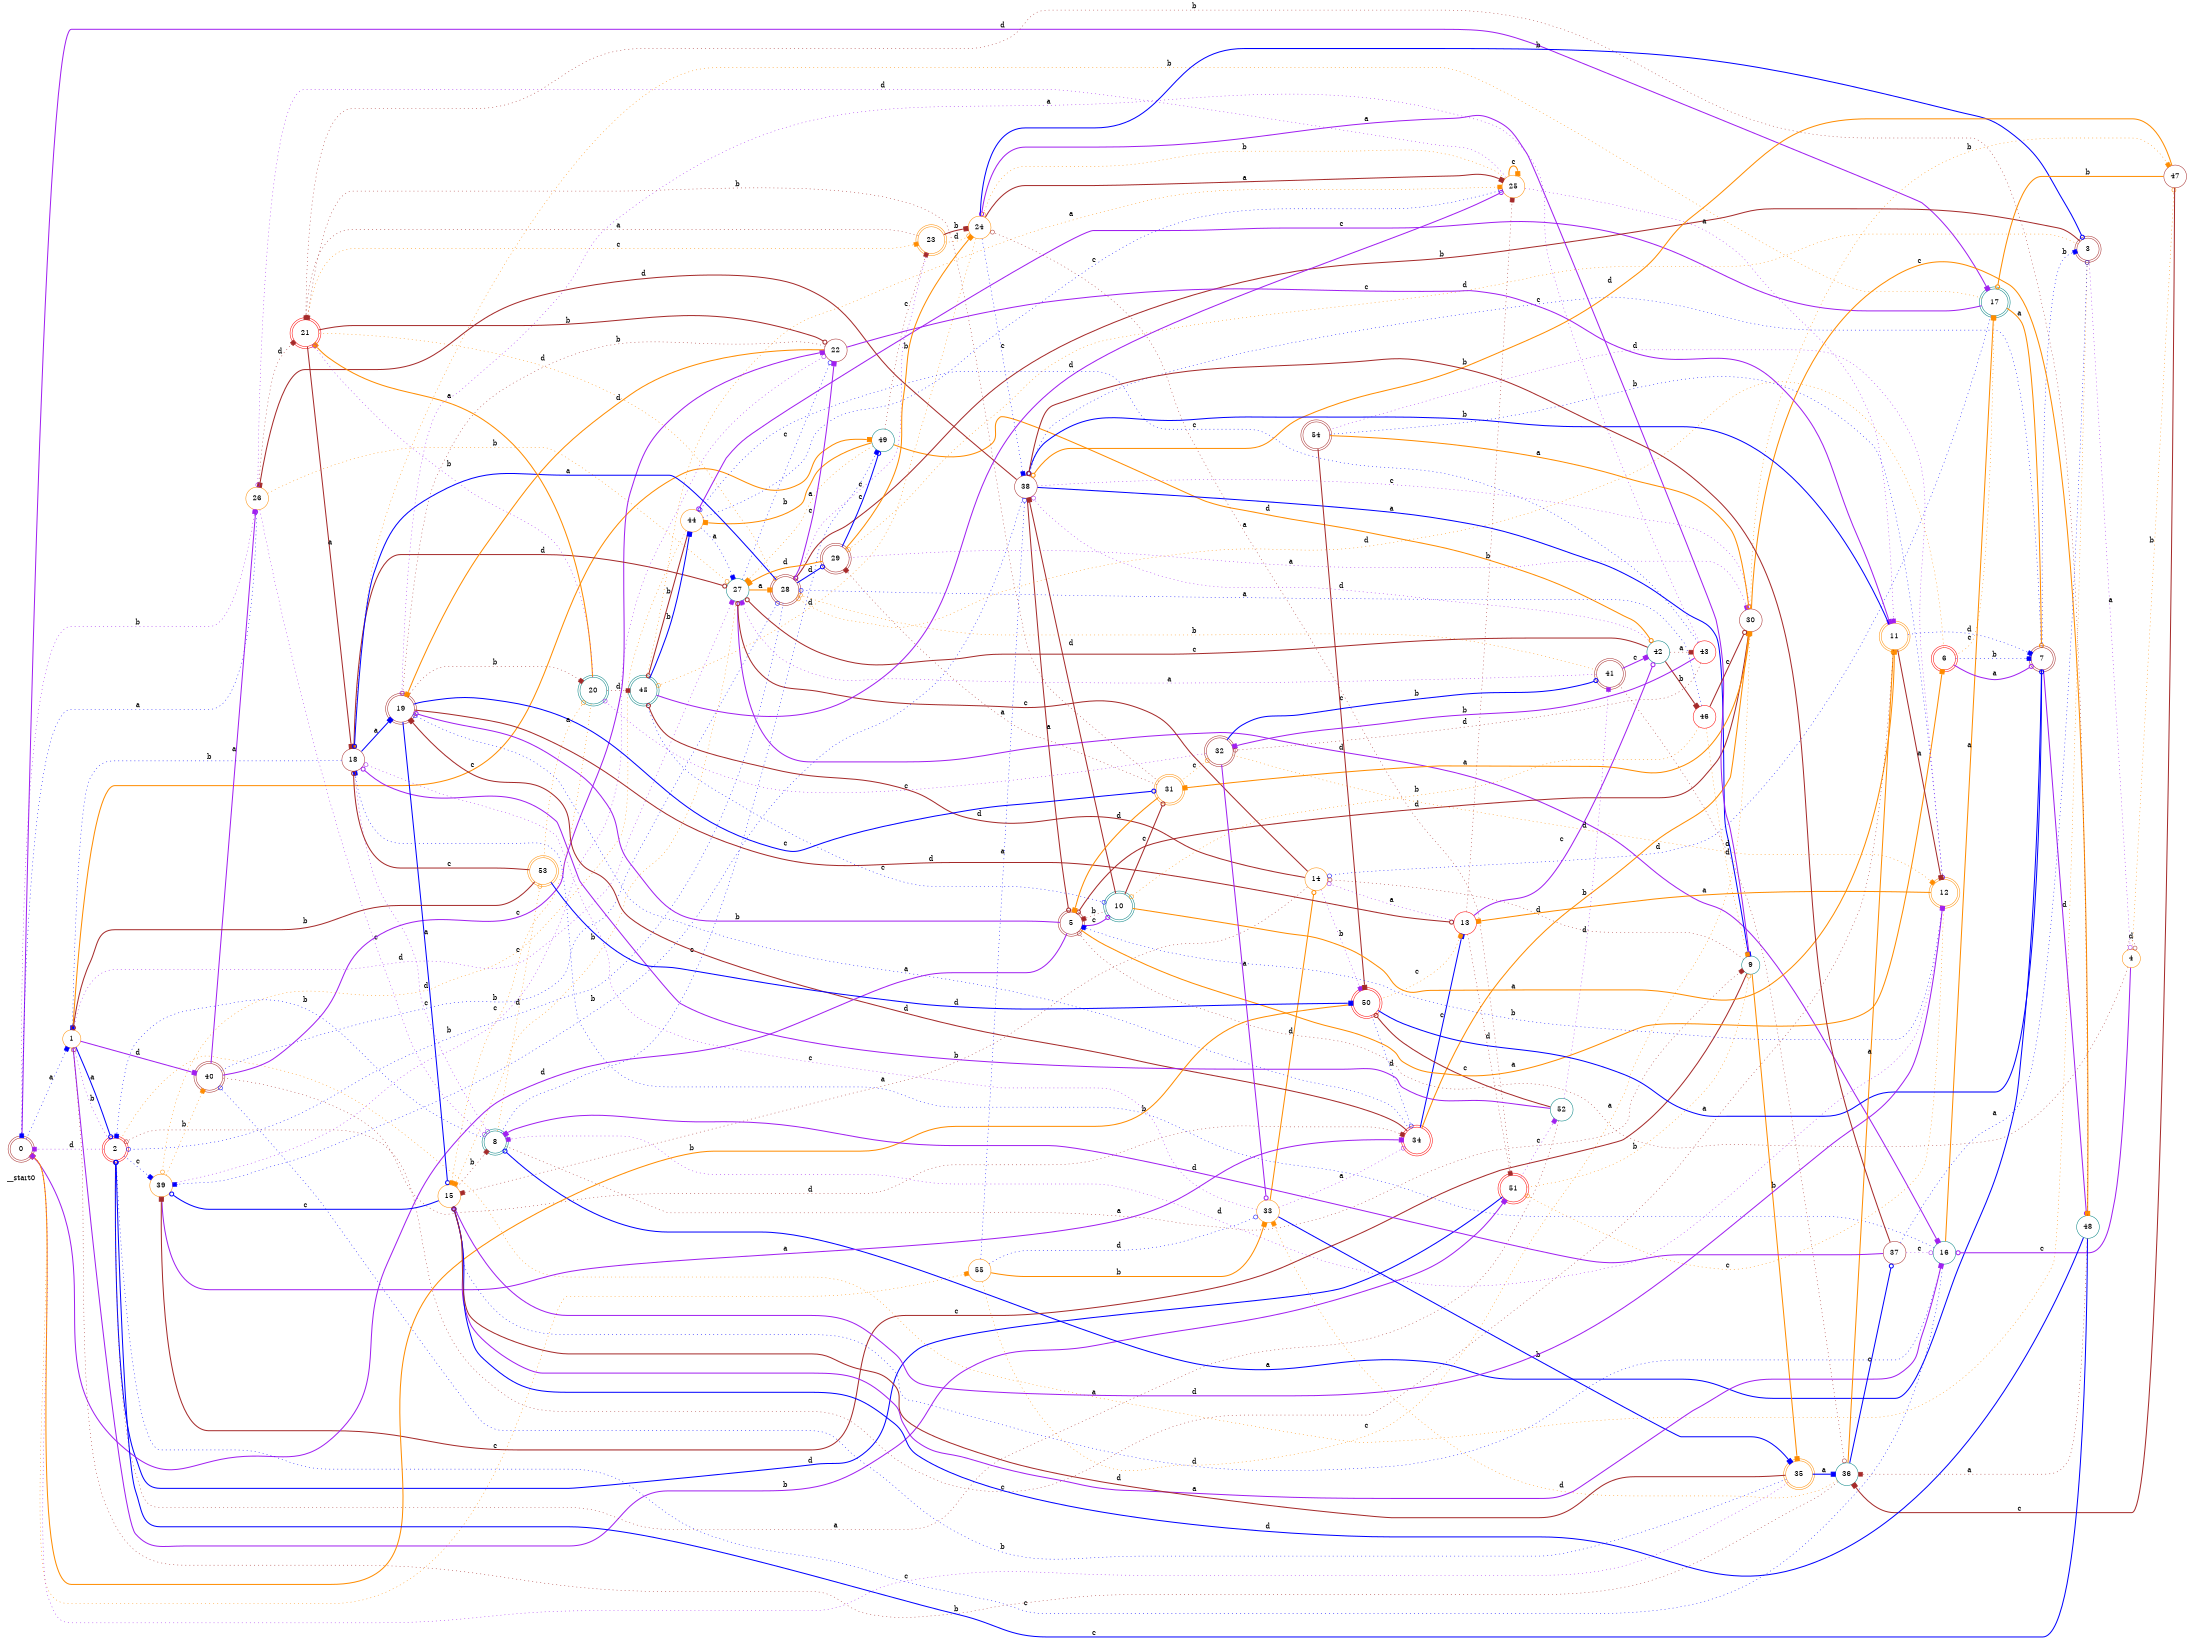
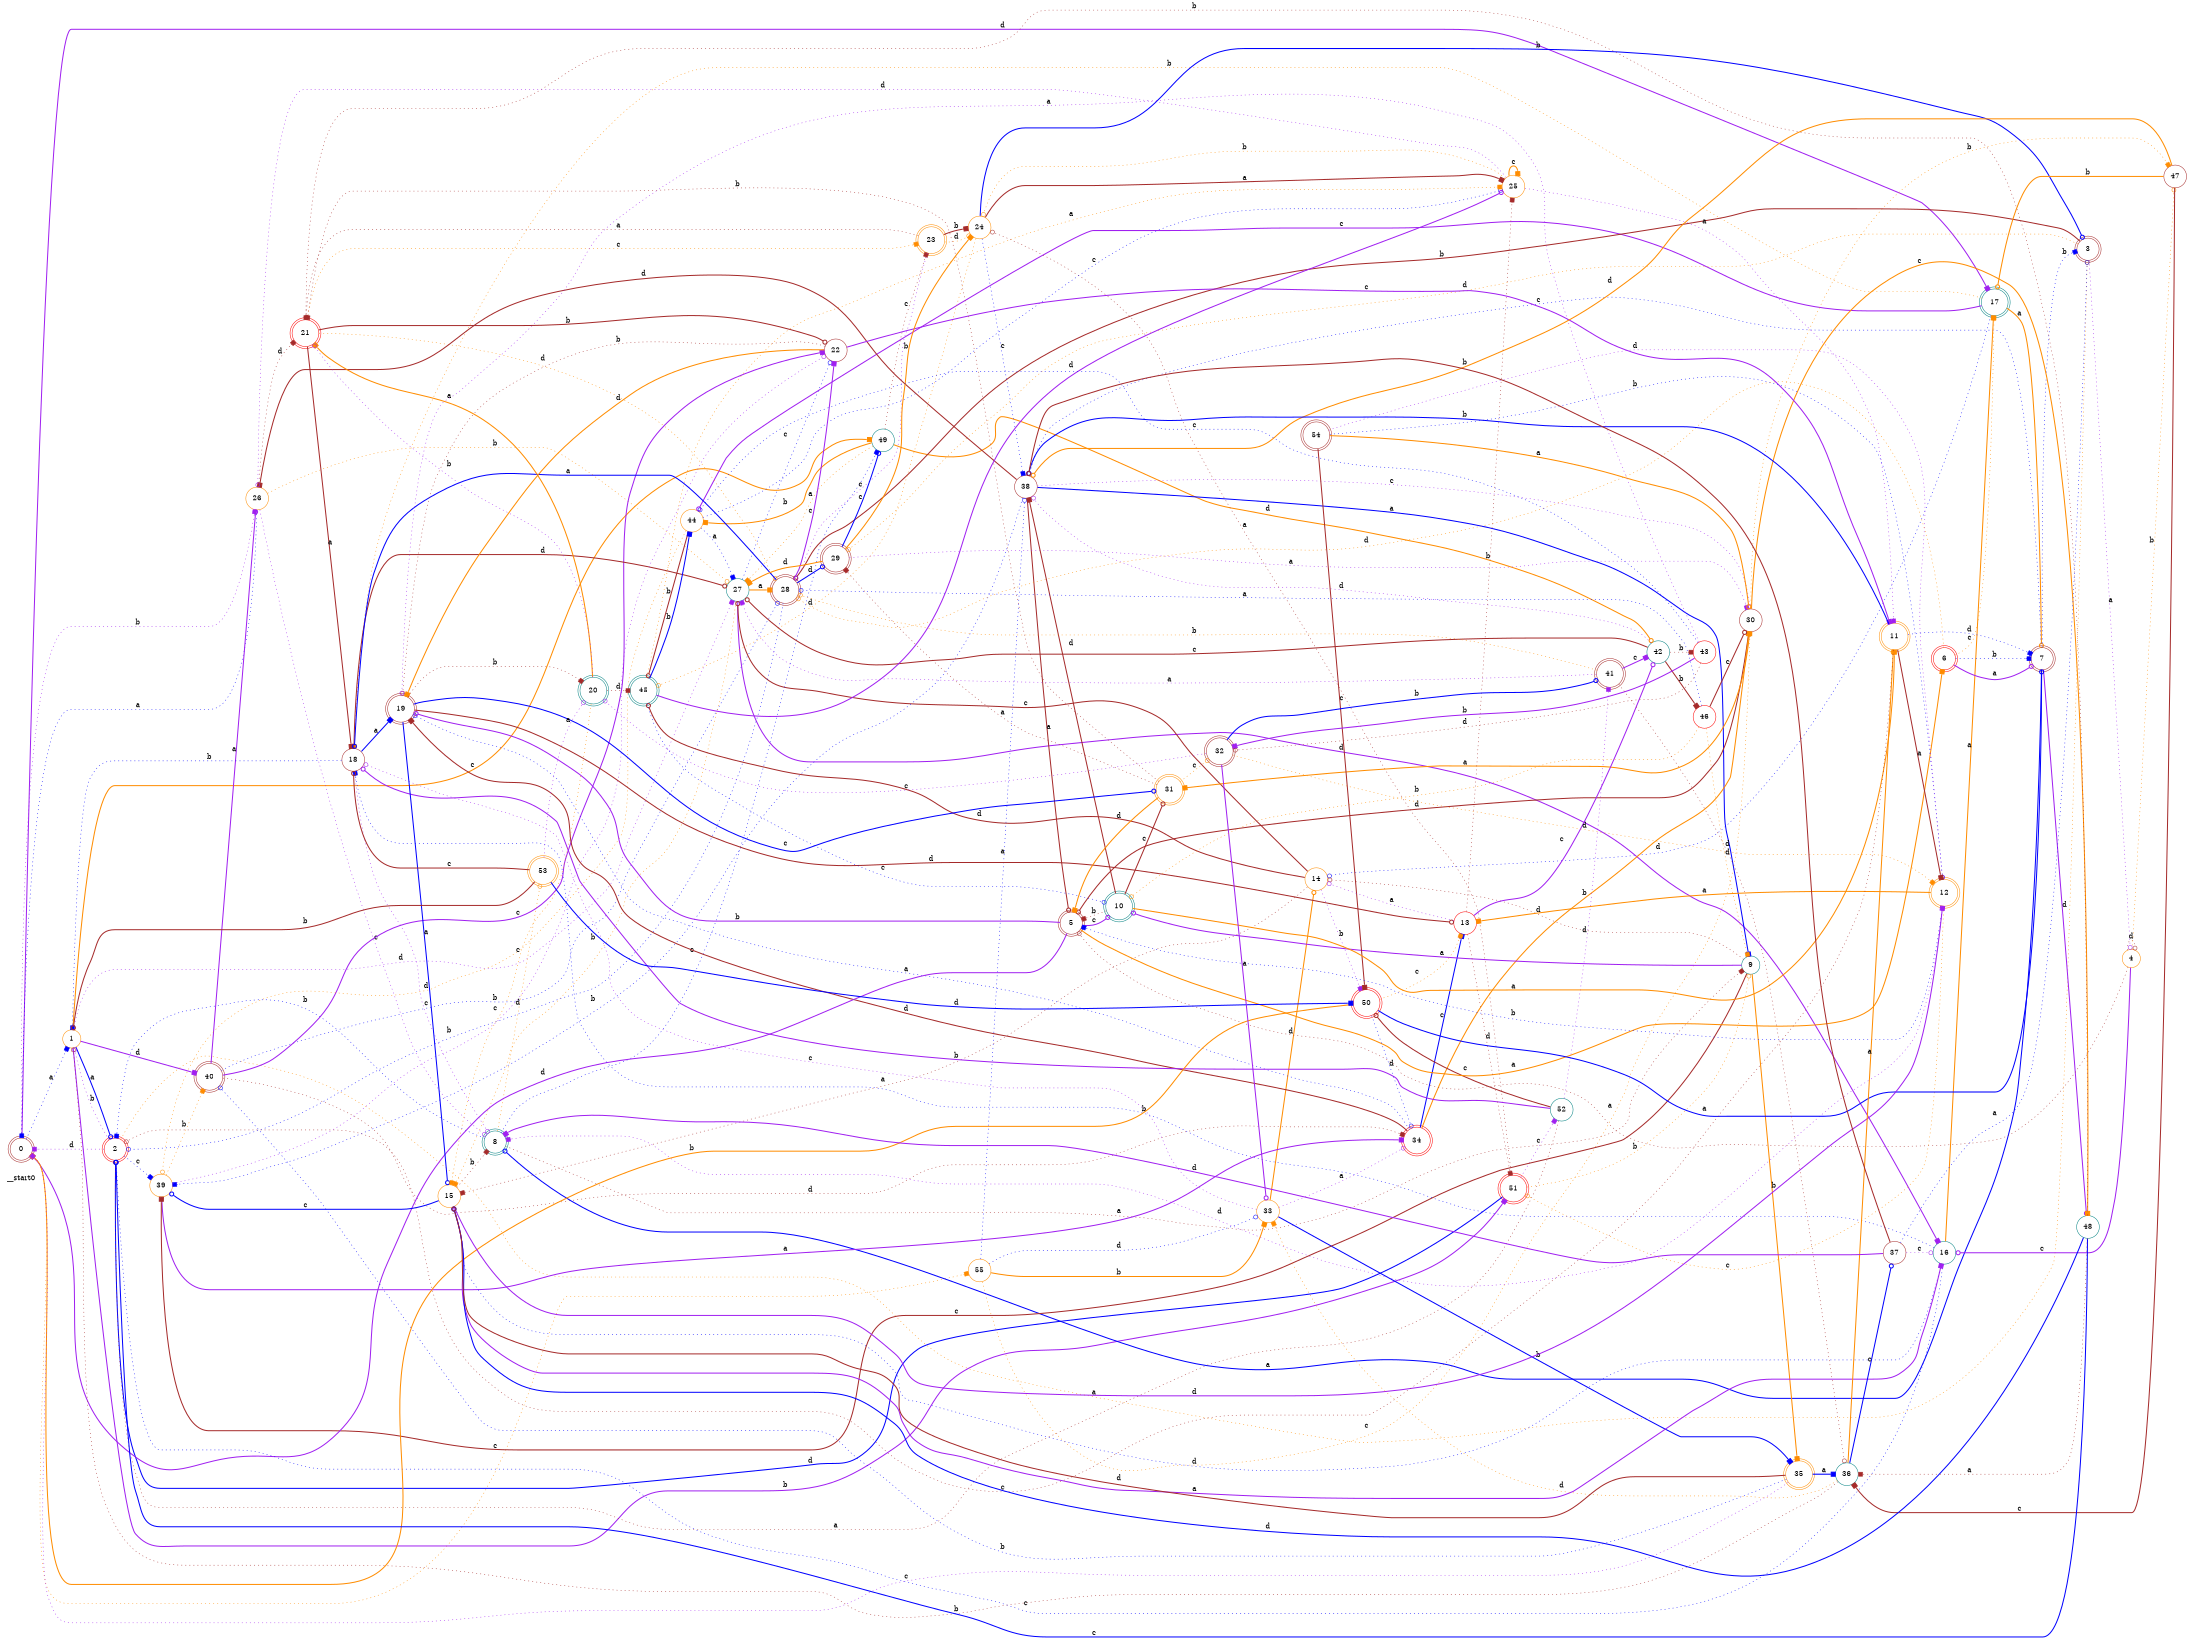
(1573, 264) -> (1437, 957)
(1681, 648) -> (1681, 648)
(553, 782) -> (553, 782)
